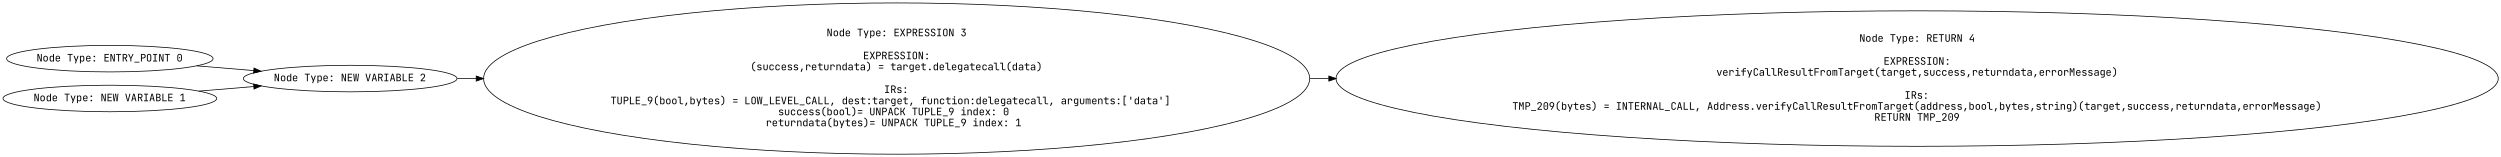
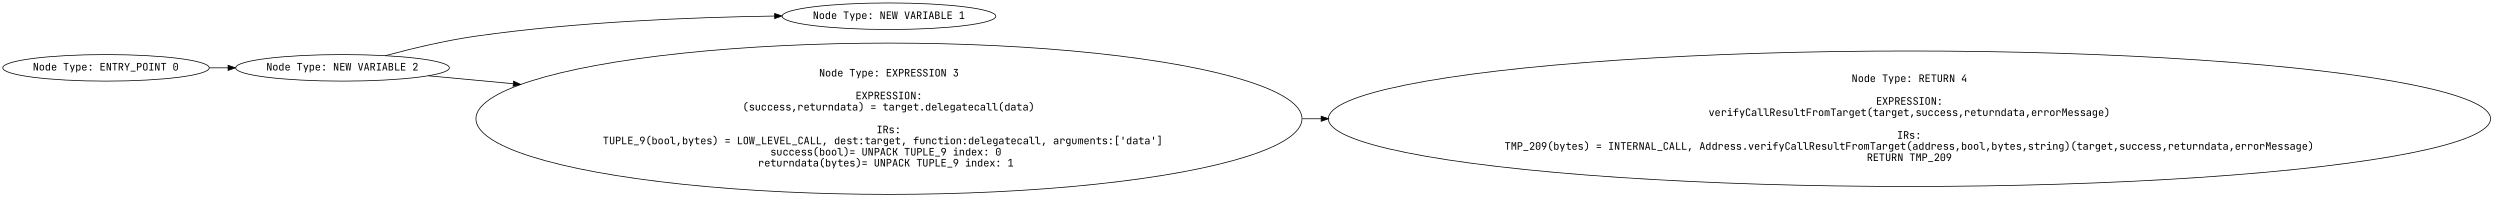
(226, 89) -> (579, 25)
